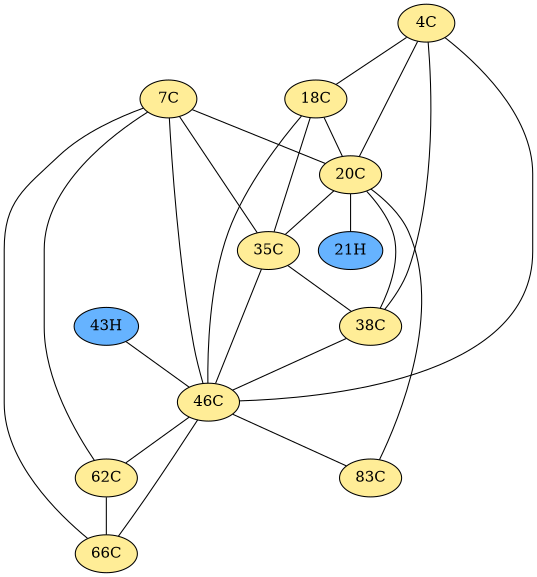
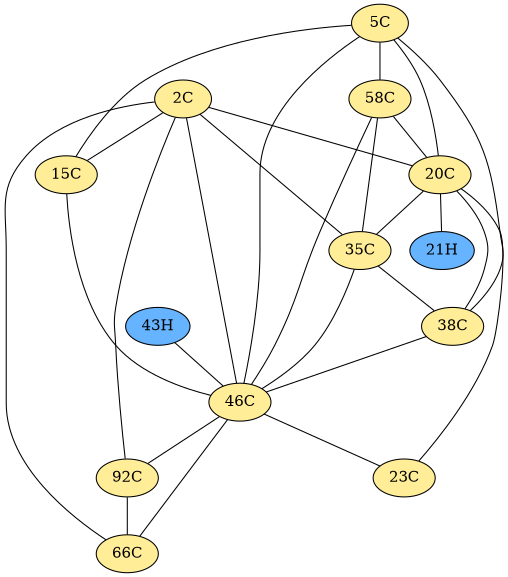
(426, 23) -> (380, 23)
(168, 99) -> (183, 99)
(316, 99) -> (380, 99)
none -> (66, 175)
(106, 478) -> (127, 478)
(371, 478) -> (404, 478)
